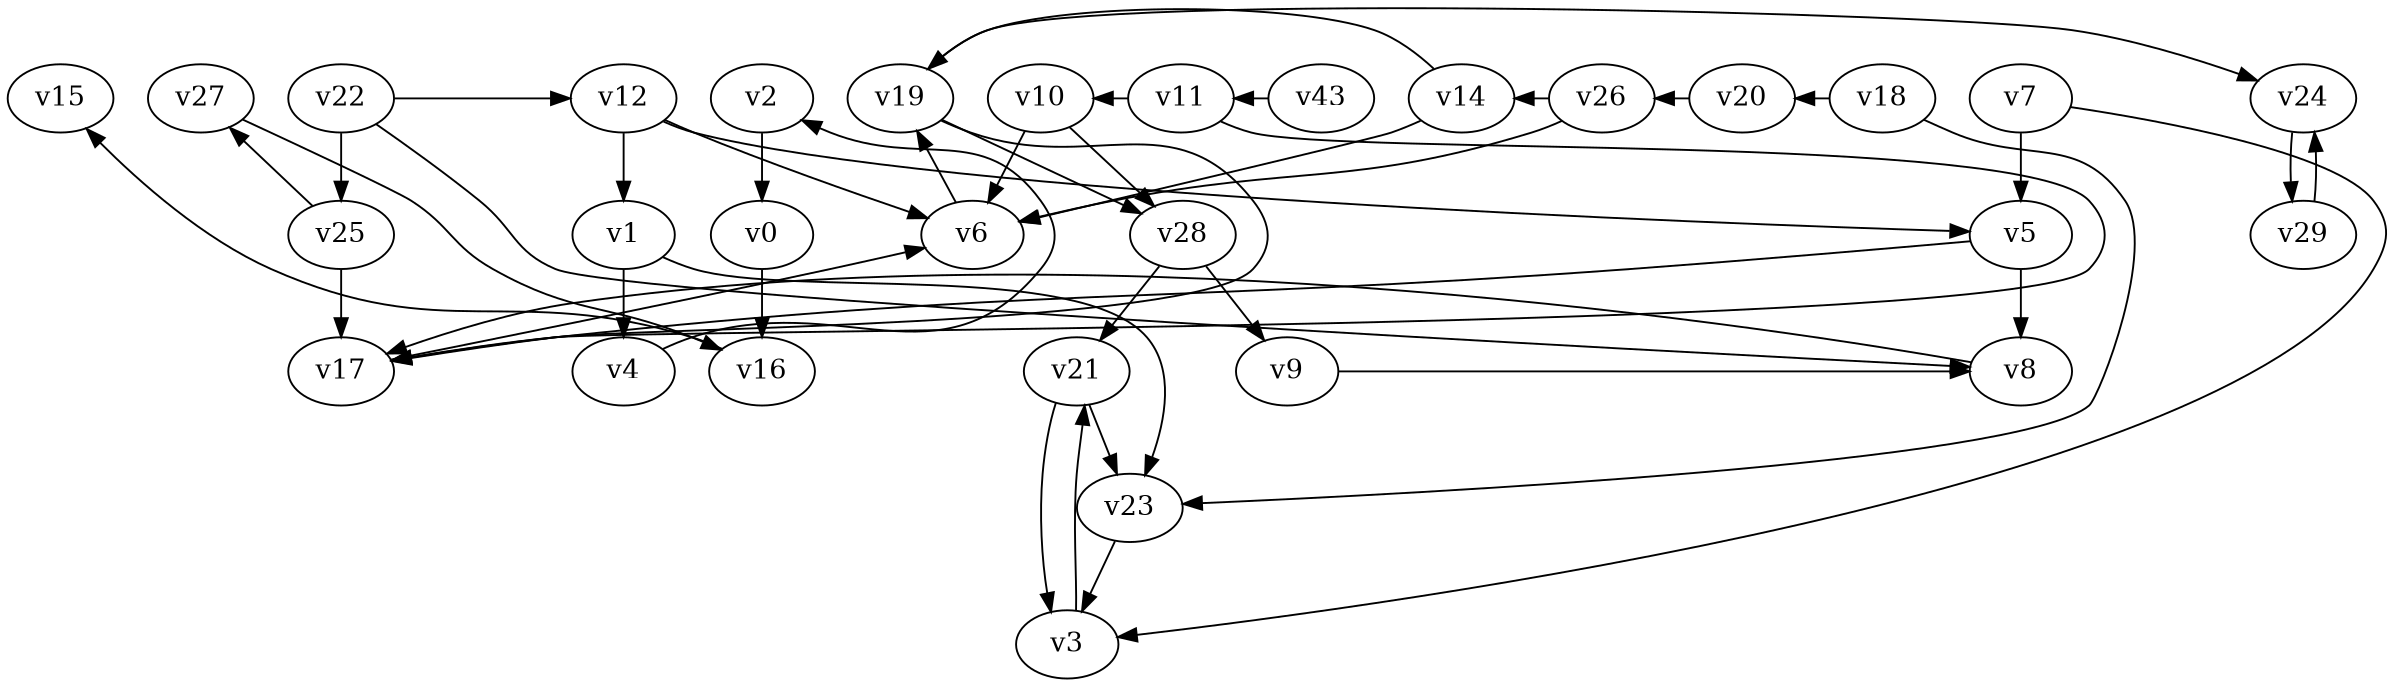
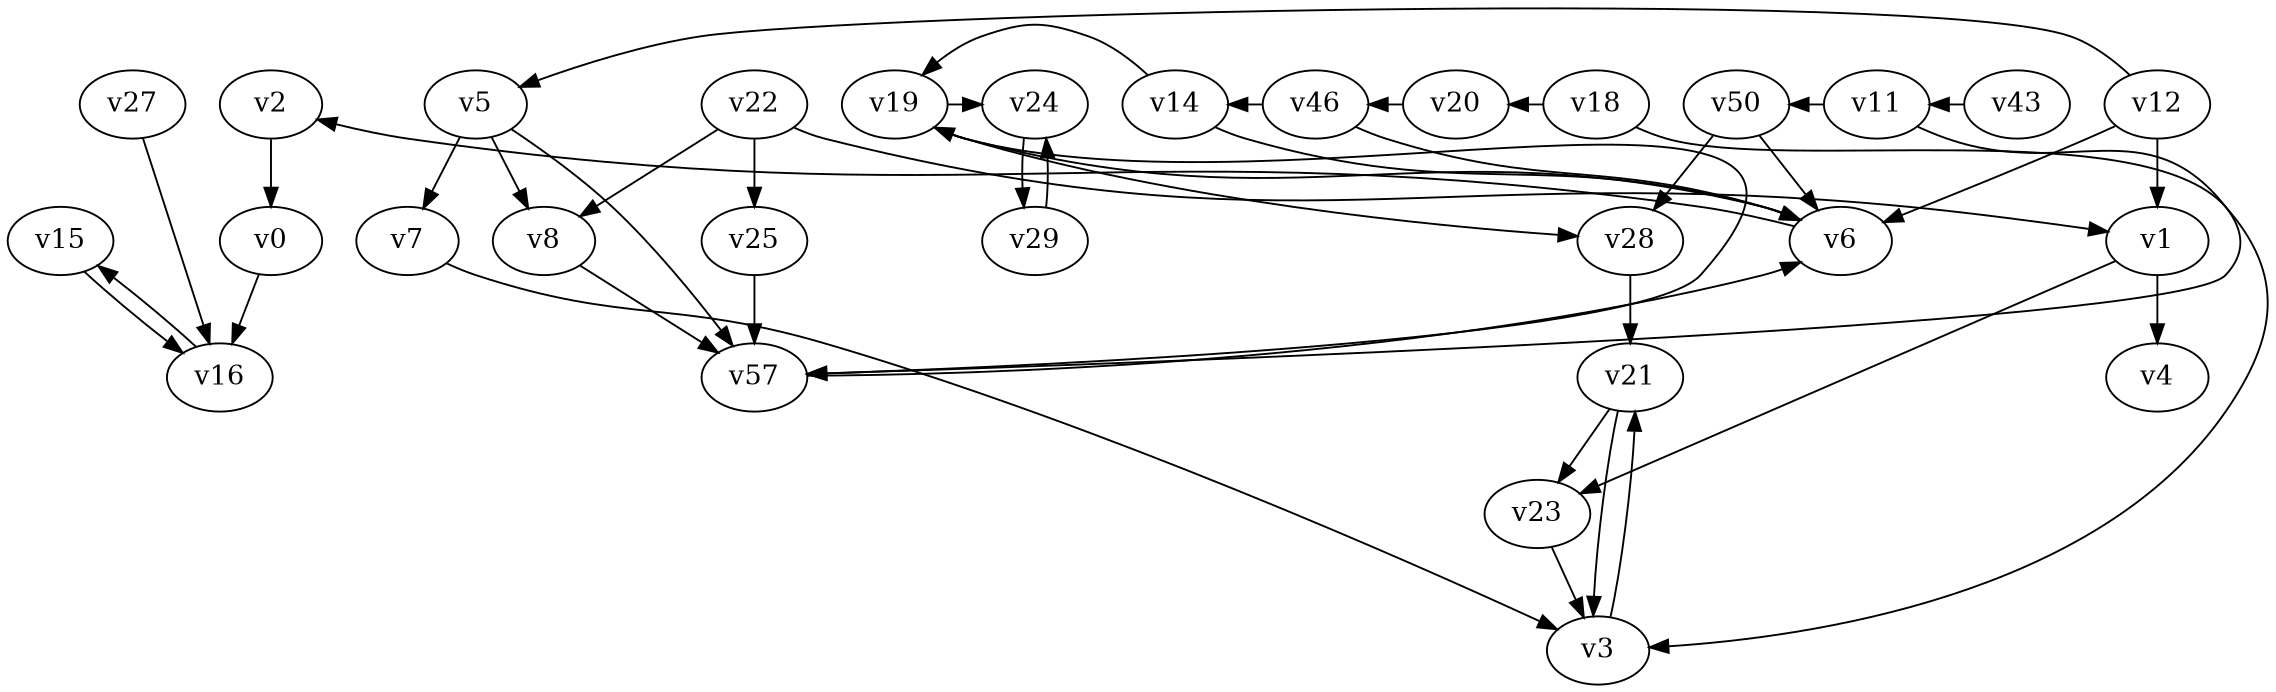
(473, 98) -> (1439, 197)
(1041, 98) -> (1736, 104)
(1602, 98) -> (1316, 104)
(2021, 161) -> (446, 164)
(278, 173) -> none
(1047, 260) -> (919, 175)
none -> (125, 307)
(341, 371) -> (754, 377)
(1287, 371) -> none
(1867, 455) -> (2266, 318)
